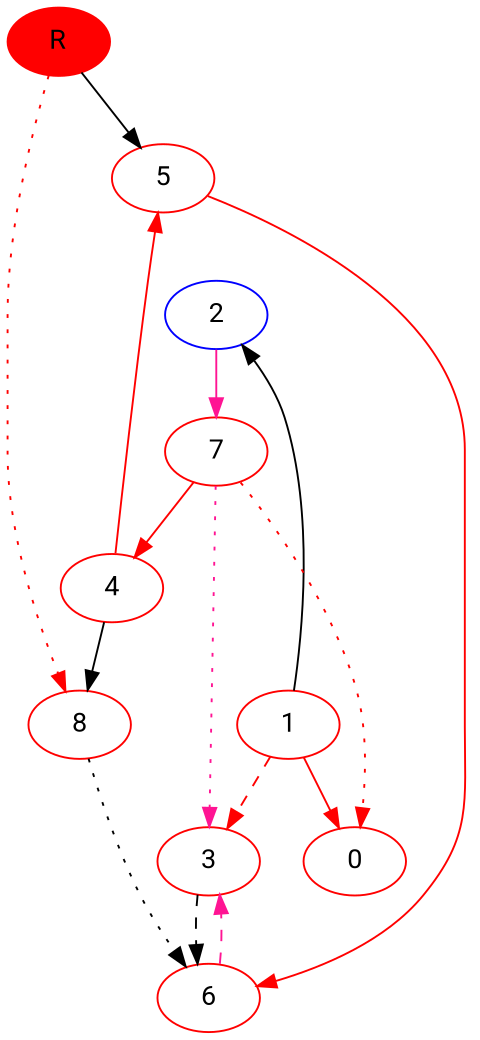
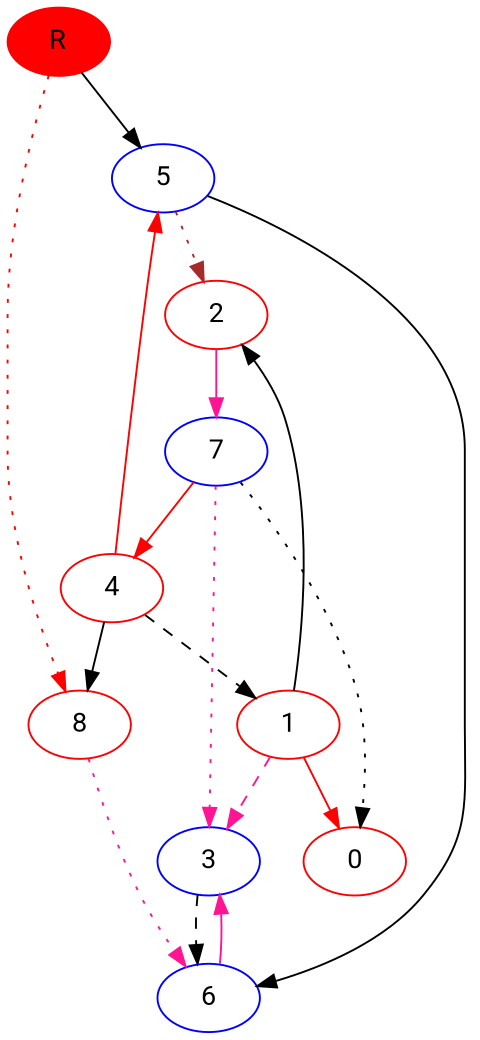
(163, 178) -> (163, 178)
none -> (186, 238)
(216, 315) -> (216, 315)
(216, 452) -> (216, 452)
(465, 573) -> (465, 573)
(336, 634) -> (336, 634)
none -> (192, 651)
(254, 784) -> (254, 784)
(123, 858) -> (123, 858)
(209, 861) -> (209, 861)
(221, 939) -> (221, 939)
(209, 998) -> (209, 998)
